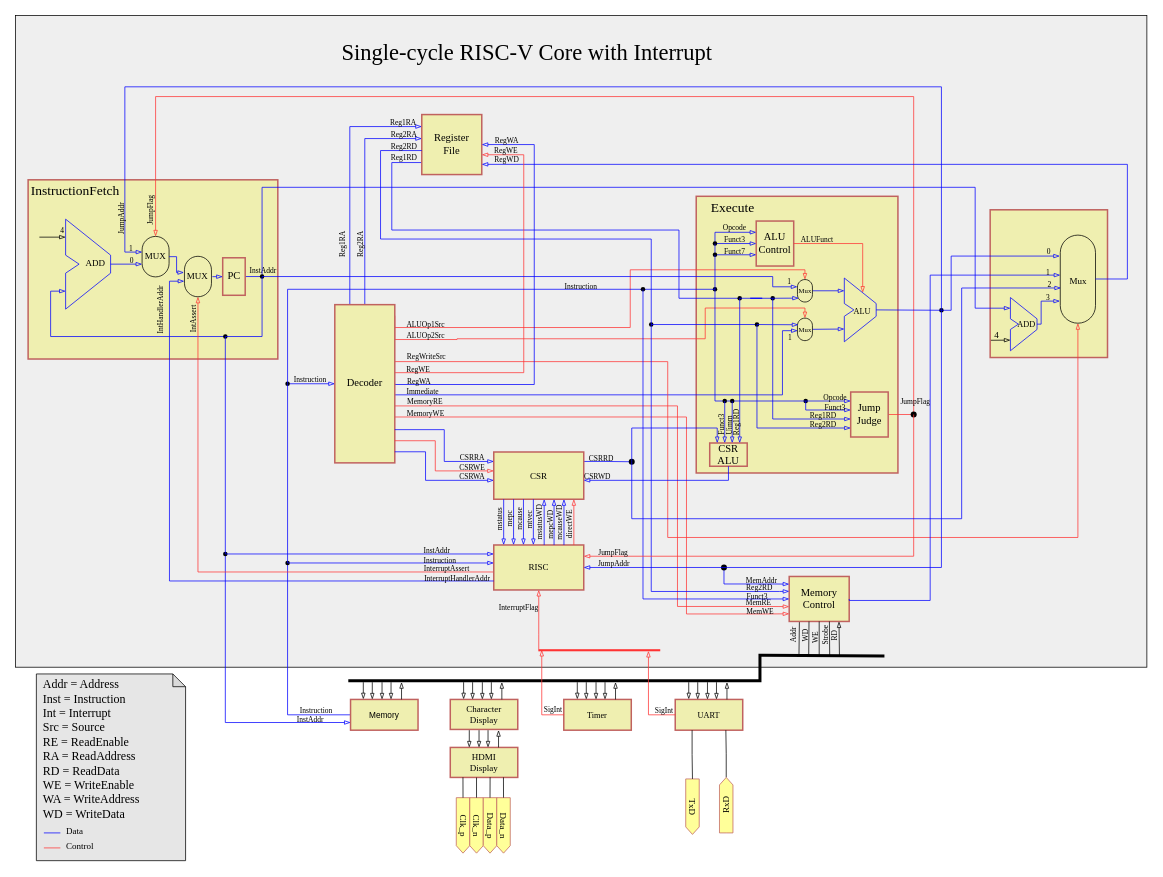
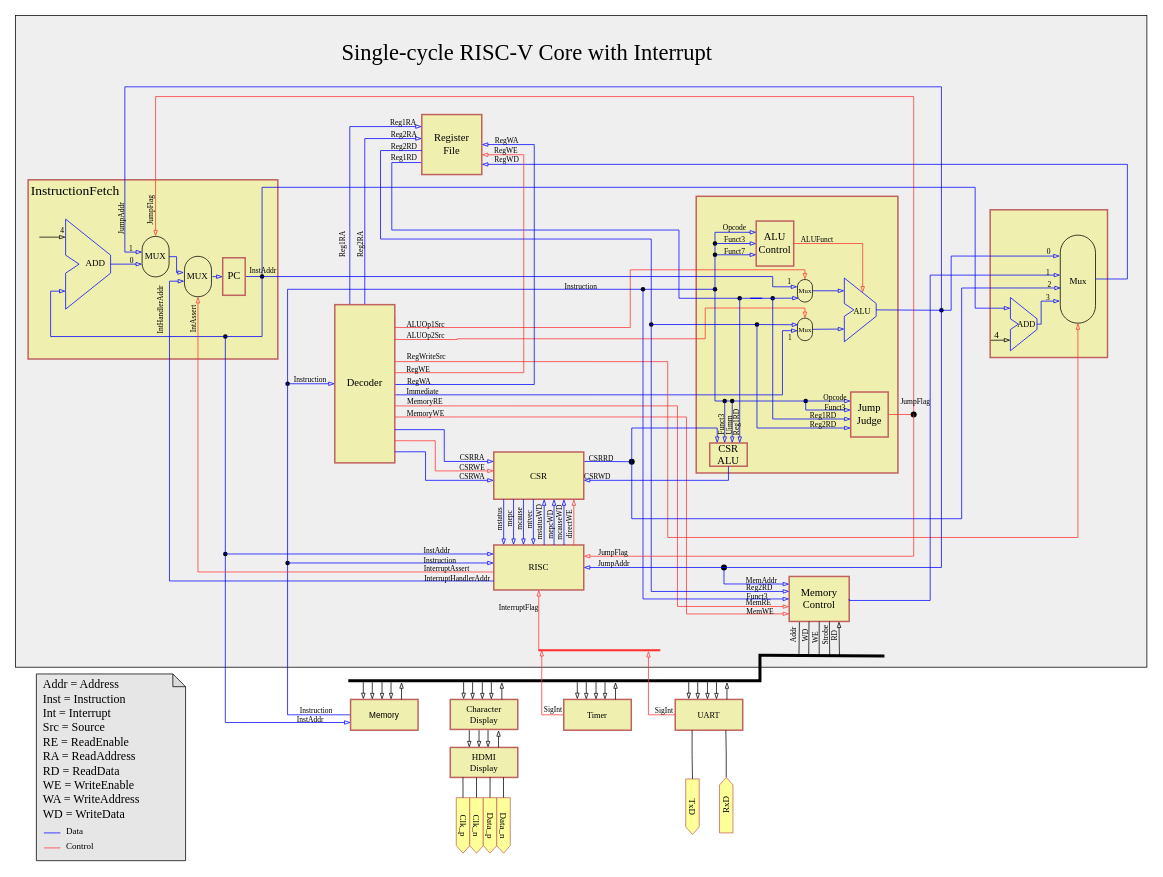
(762, 207) -> none
